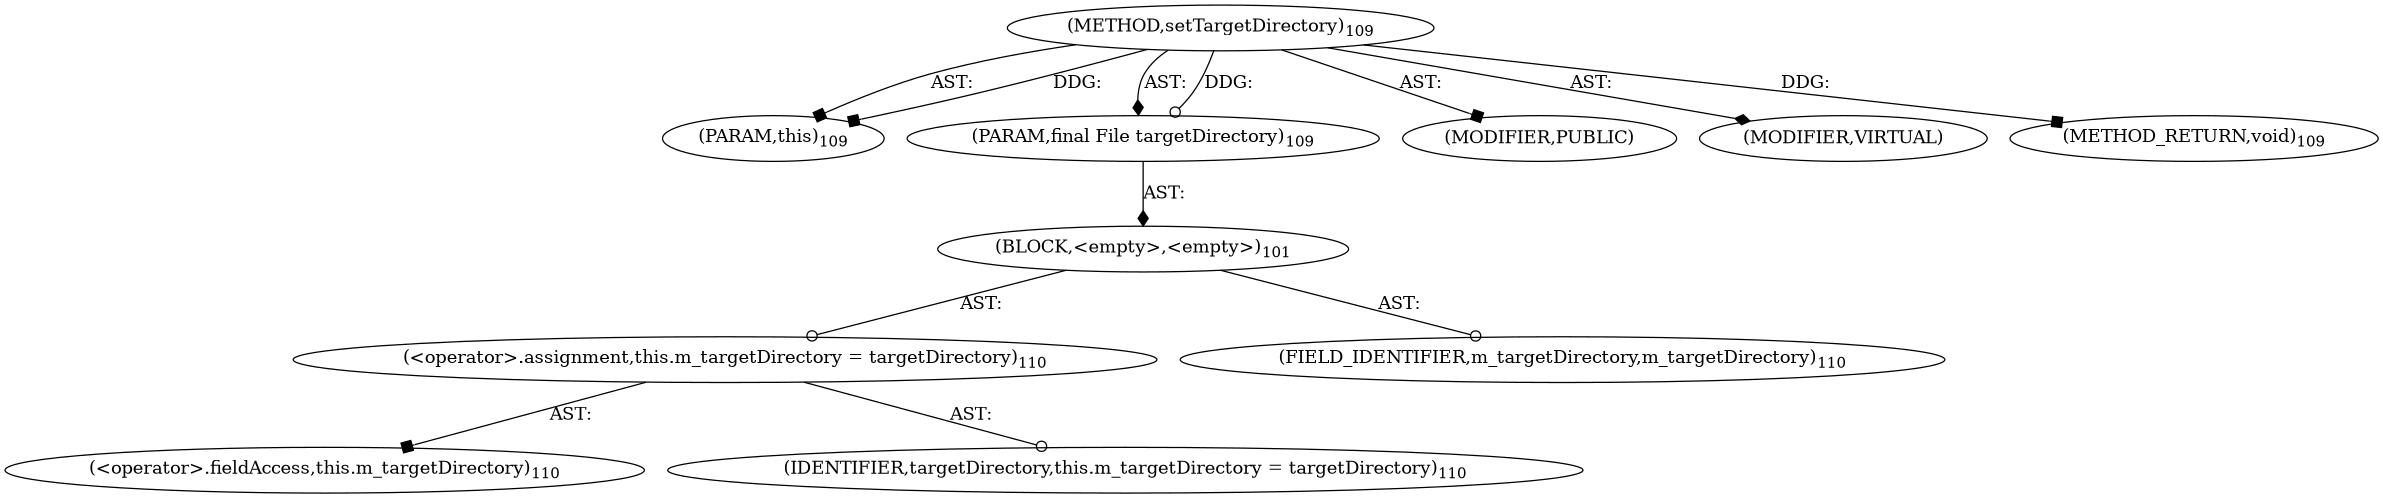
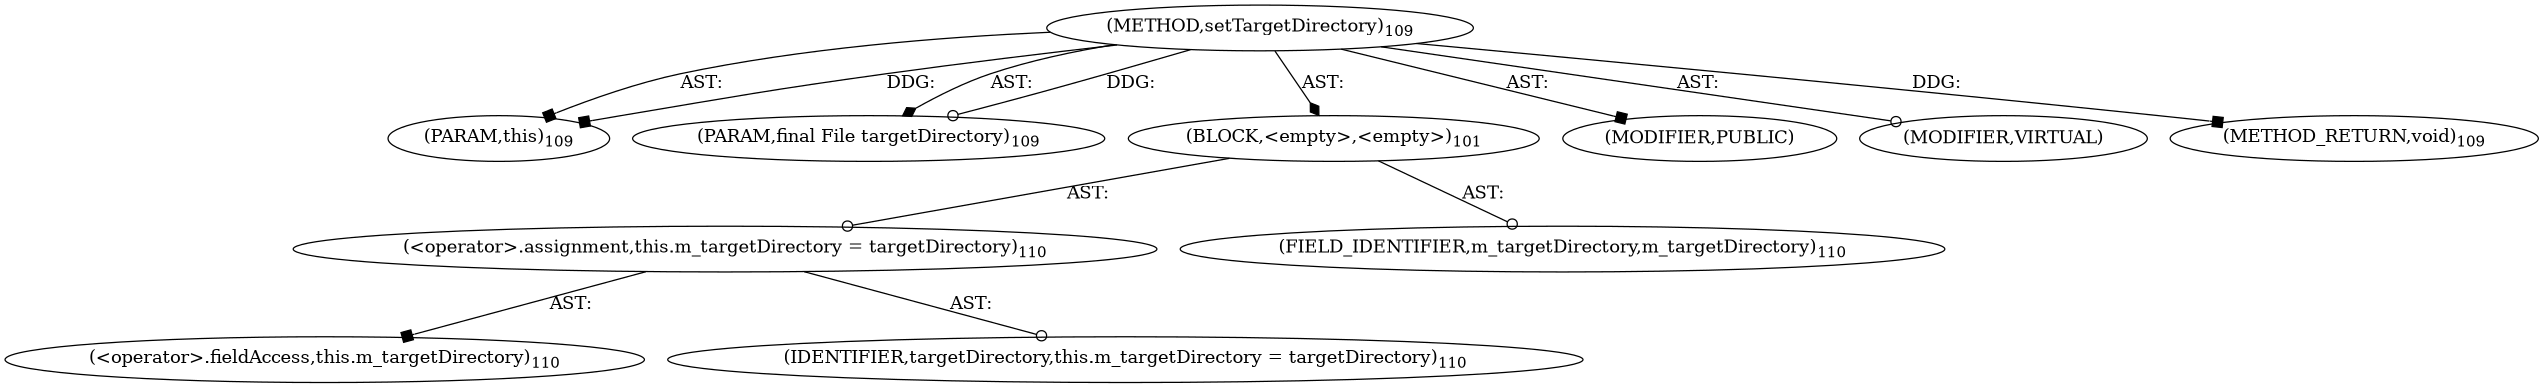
(1531, 83) -> (1636, 84)
(1143, 186) -> (1293, 77)
